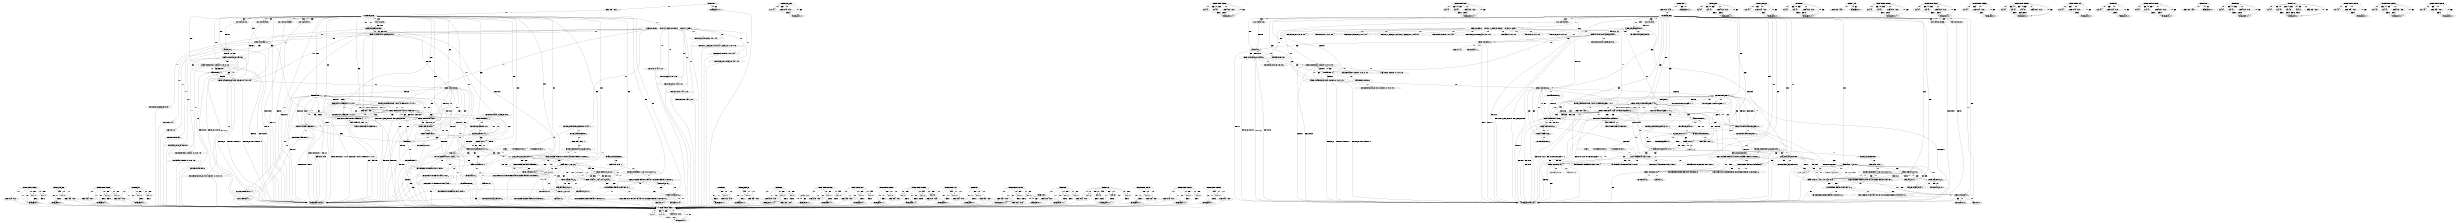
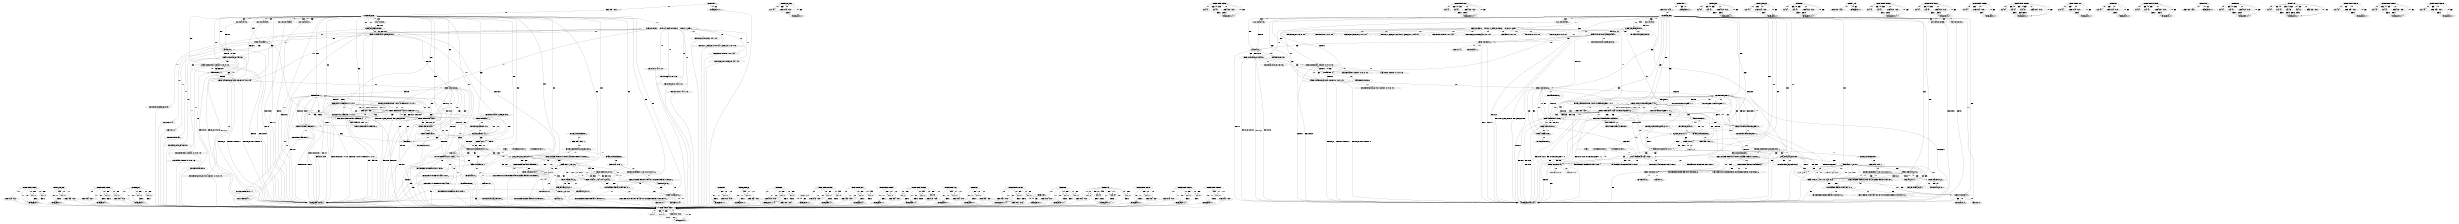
(684, 100) -> none
(577, 126) -> none
(460, 138) -> (460, 138)
(1662, 142) -> none
(411, 161) -> none
